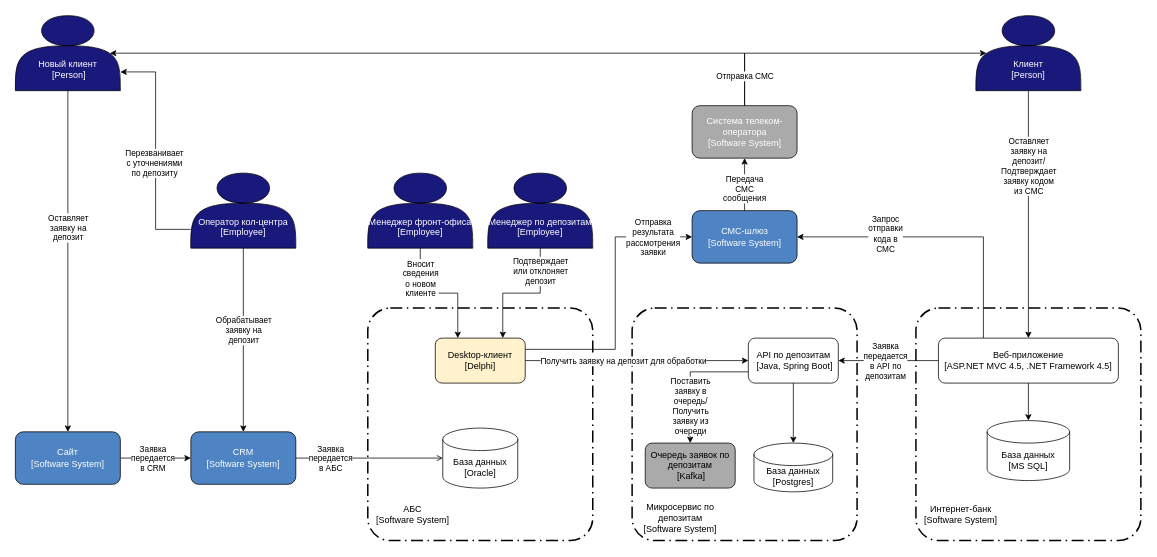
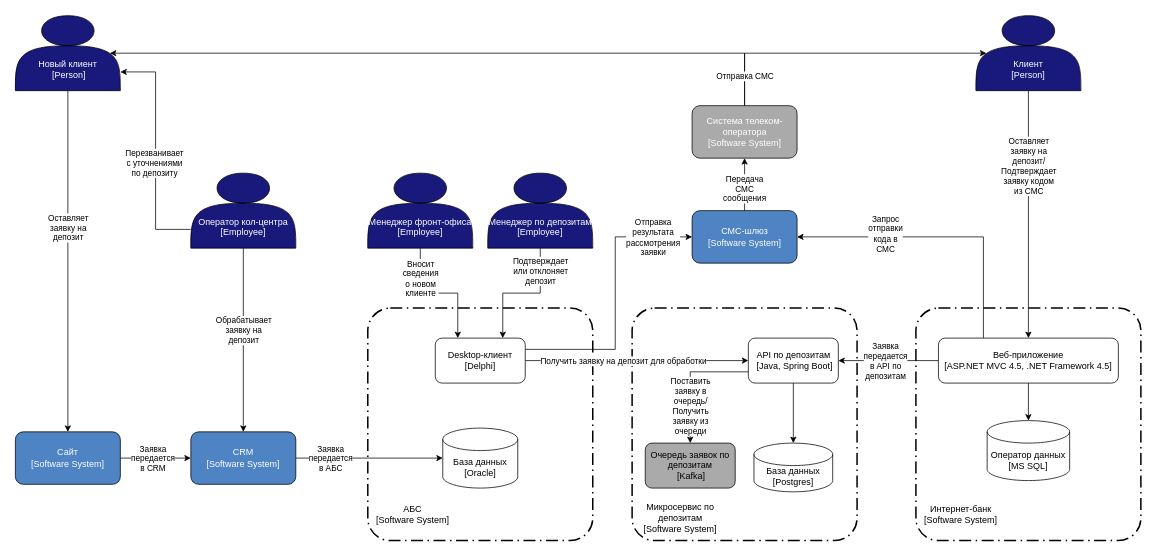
(480, 360) -> (480, 360)
(438, 458) -> (436, 458)
(1029, 460) -> (1029, 460)
